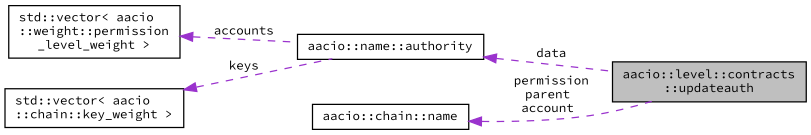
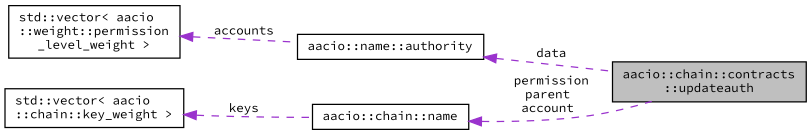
(264, 73) -> (254, 117)
(709, 82) -> (709, 82)
